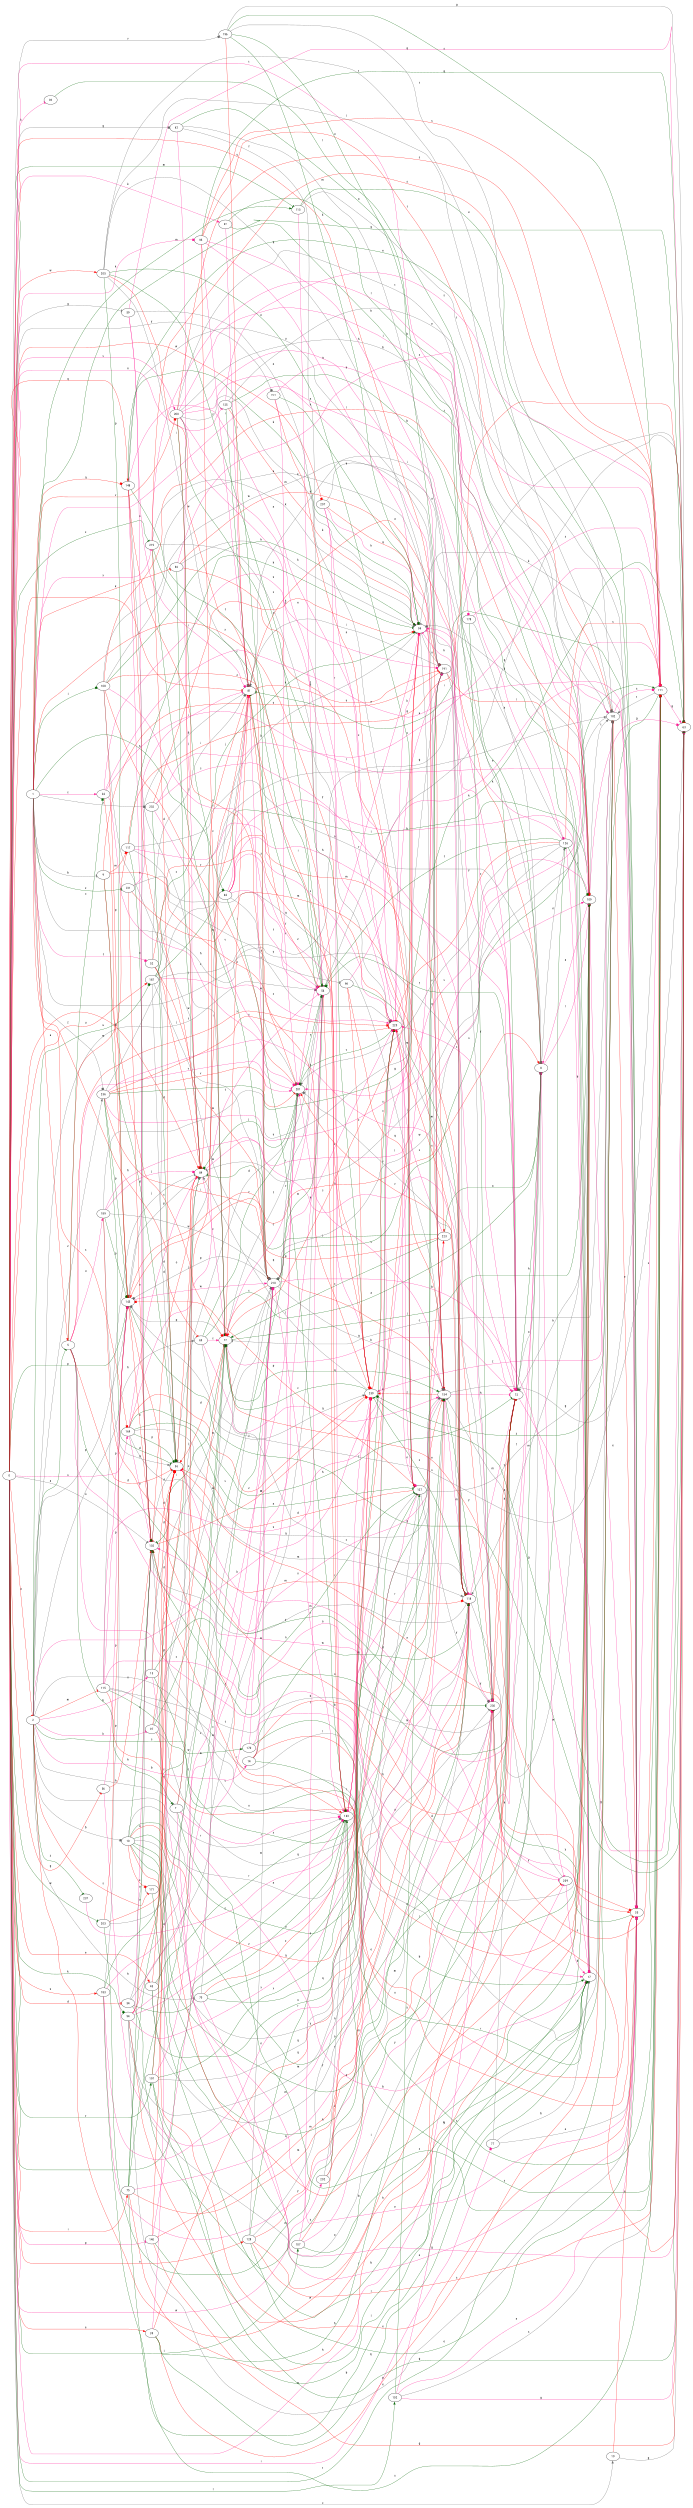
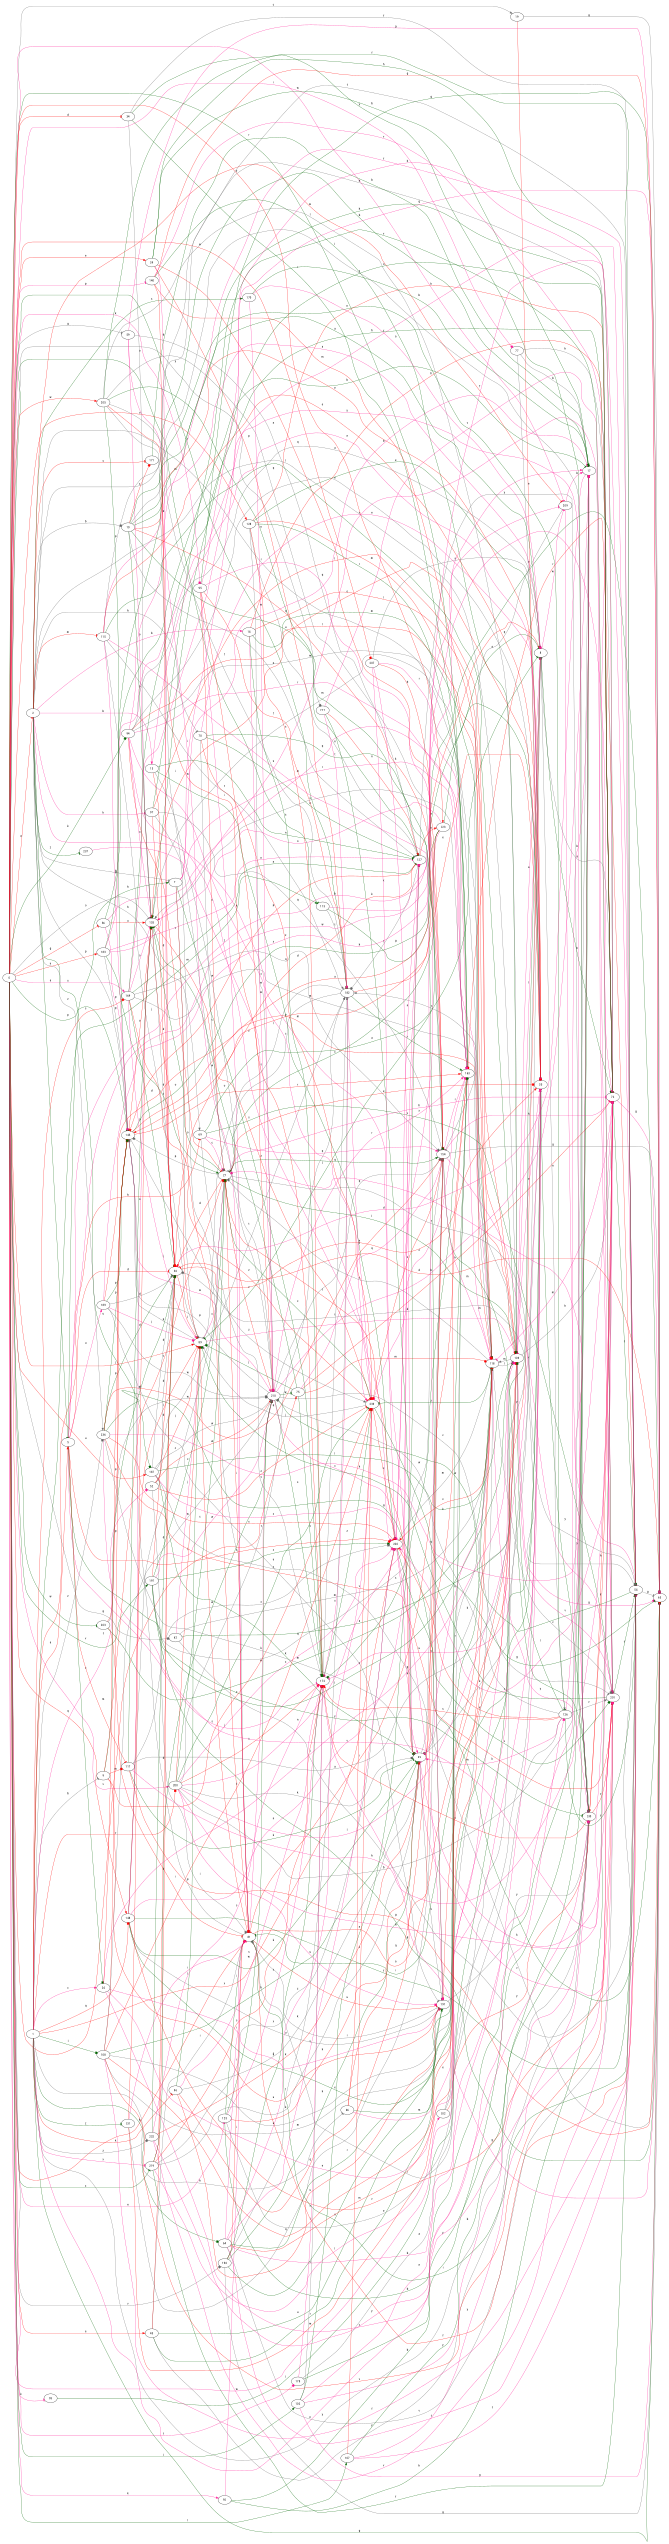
(411, 1214) -> (420, 1834)
(210, 1738) -> (285, 1394)
(400, 1956) -> (482, 236)
